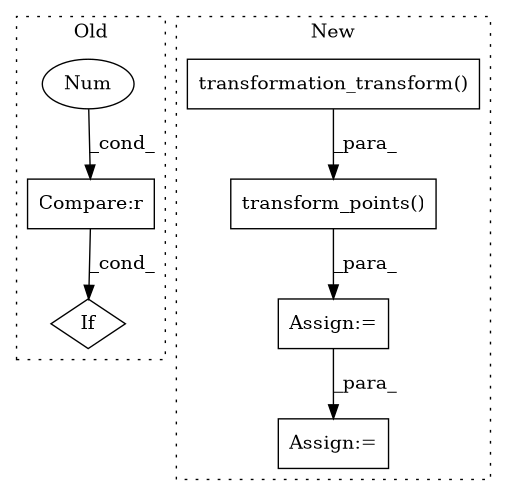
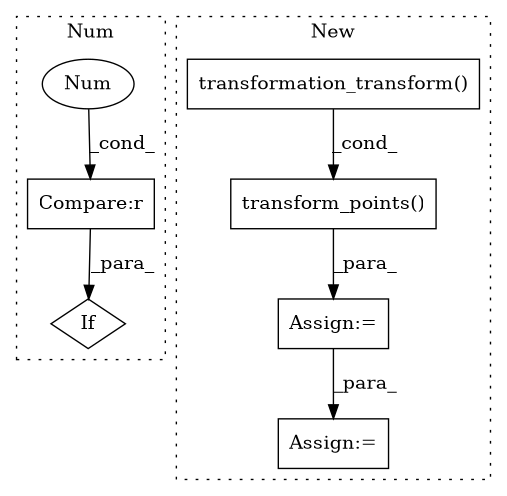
(91, 32) -> (91, 32)
(365, 144) -> (365, 144)
(123, 264) -> (123, 264)
